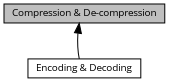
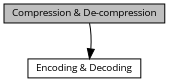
(78, 46) -> (91, 36)
